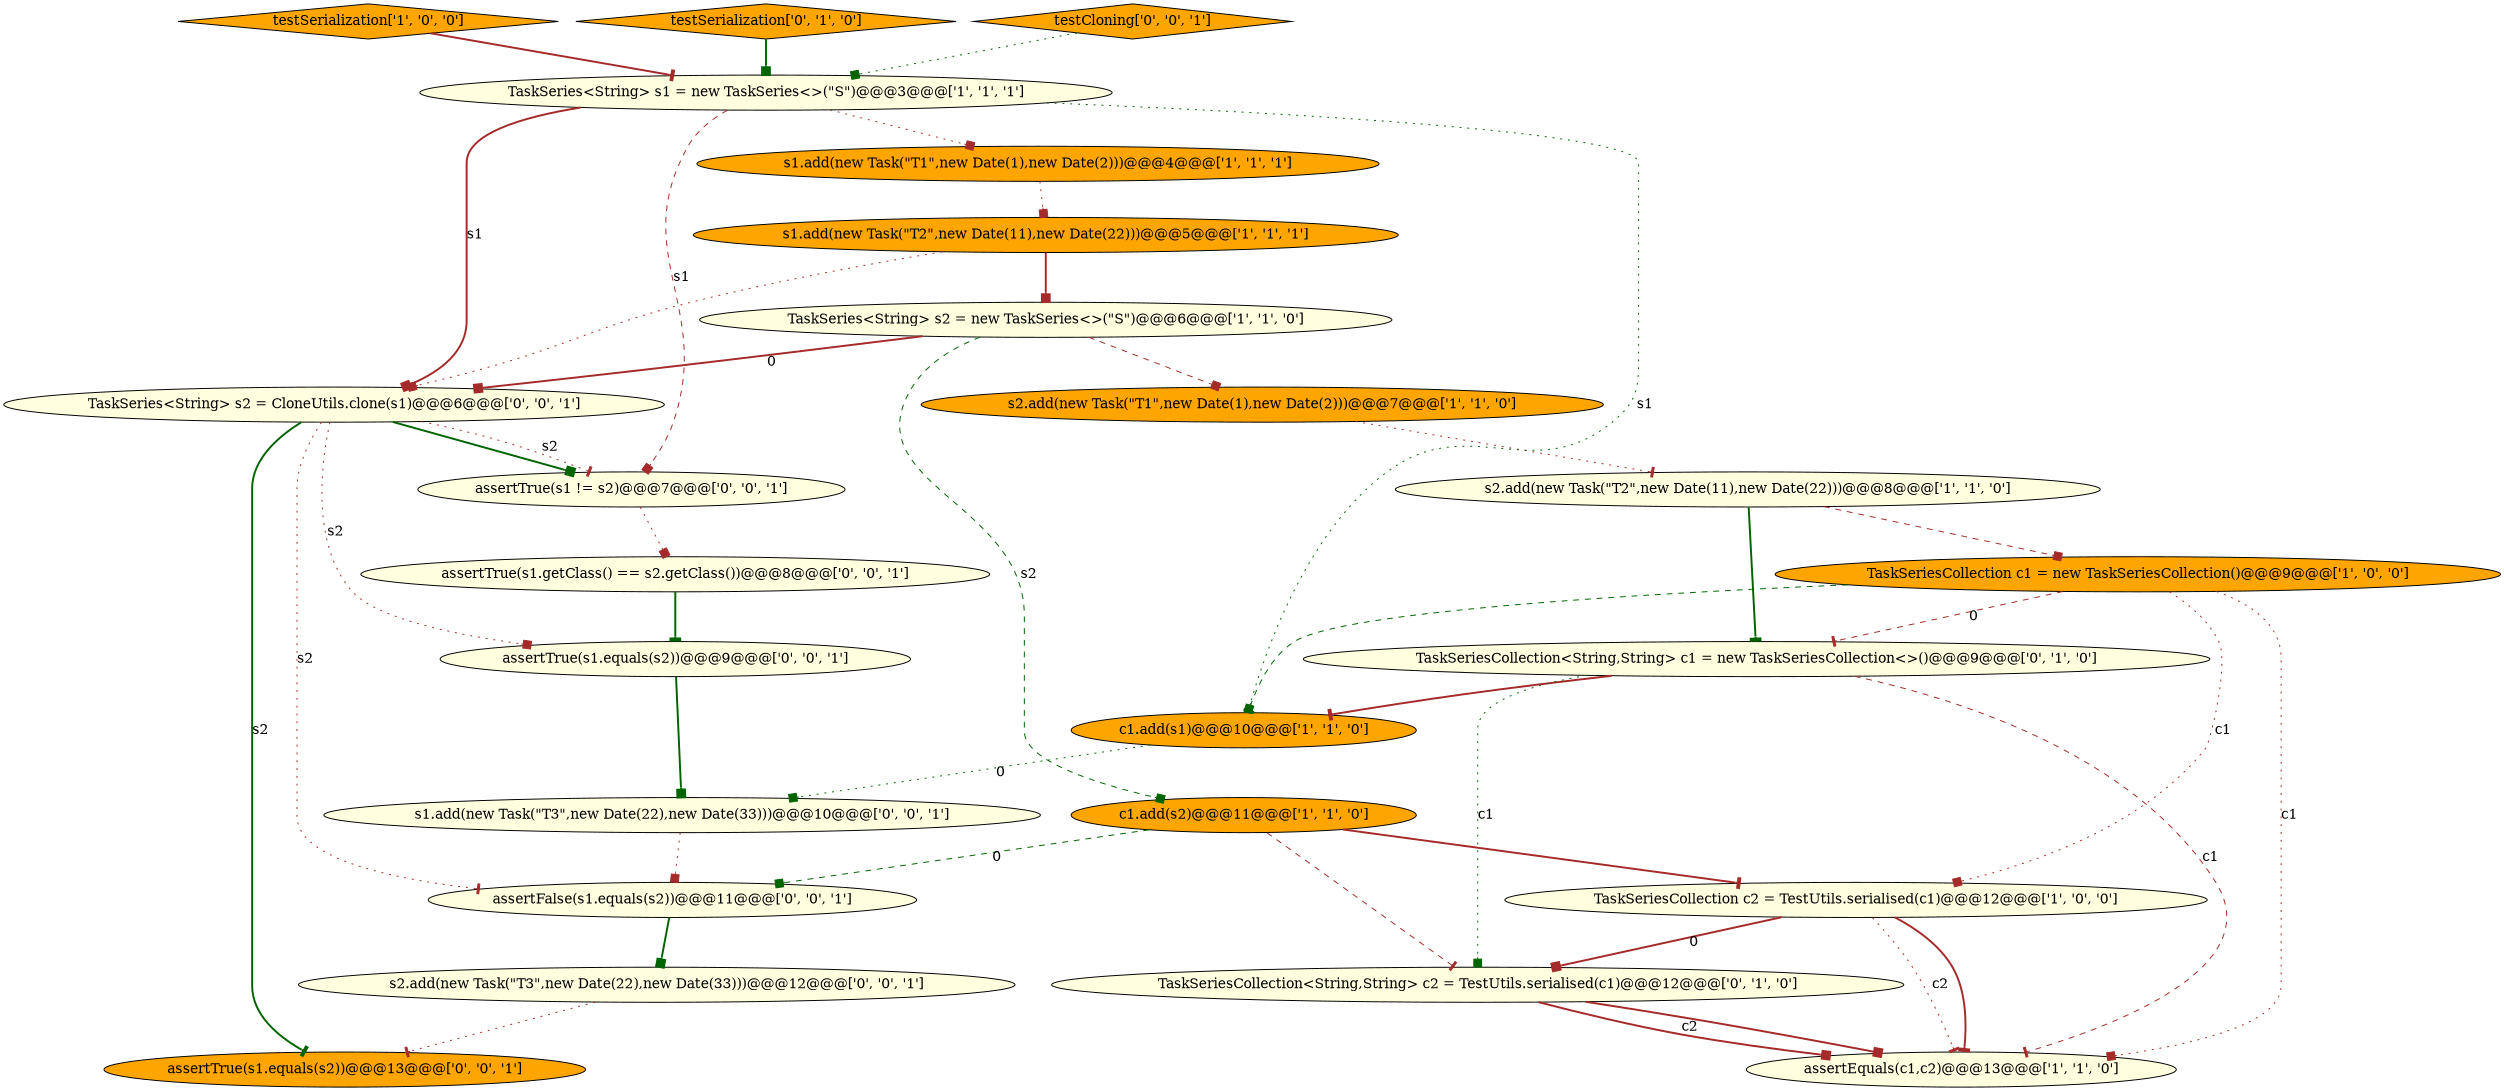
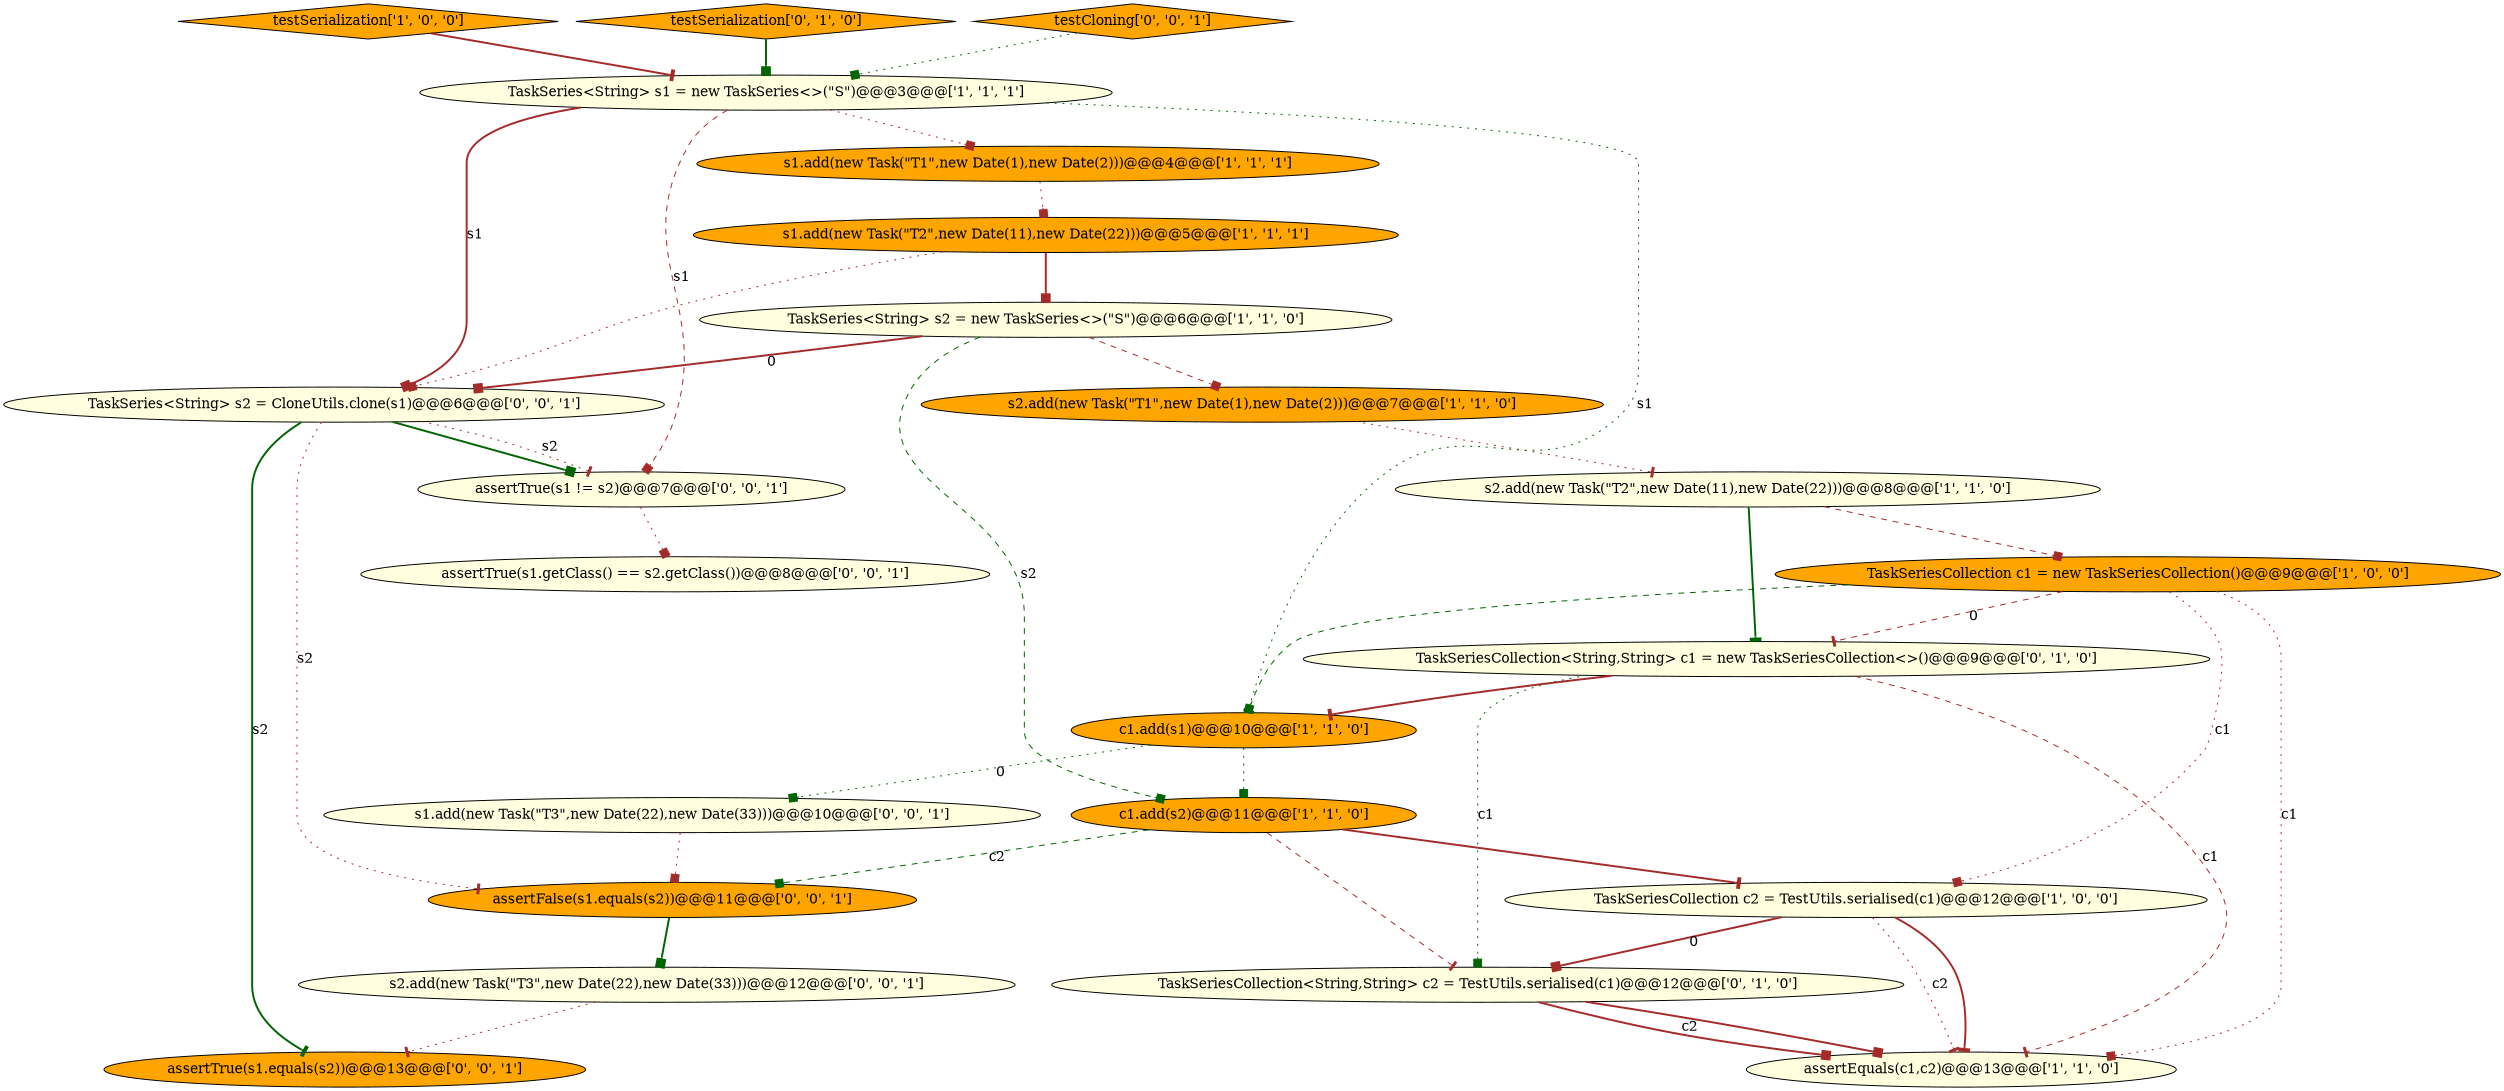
(675, 659) -> none
none -> (1244, 768)
(997, 858) -> (997, 858)
(672, 900) -> (672, 900)
